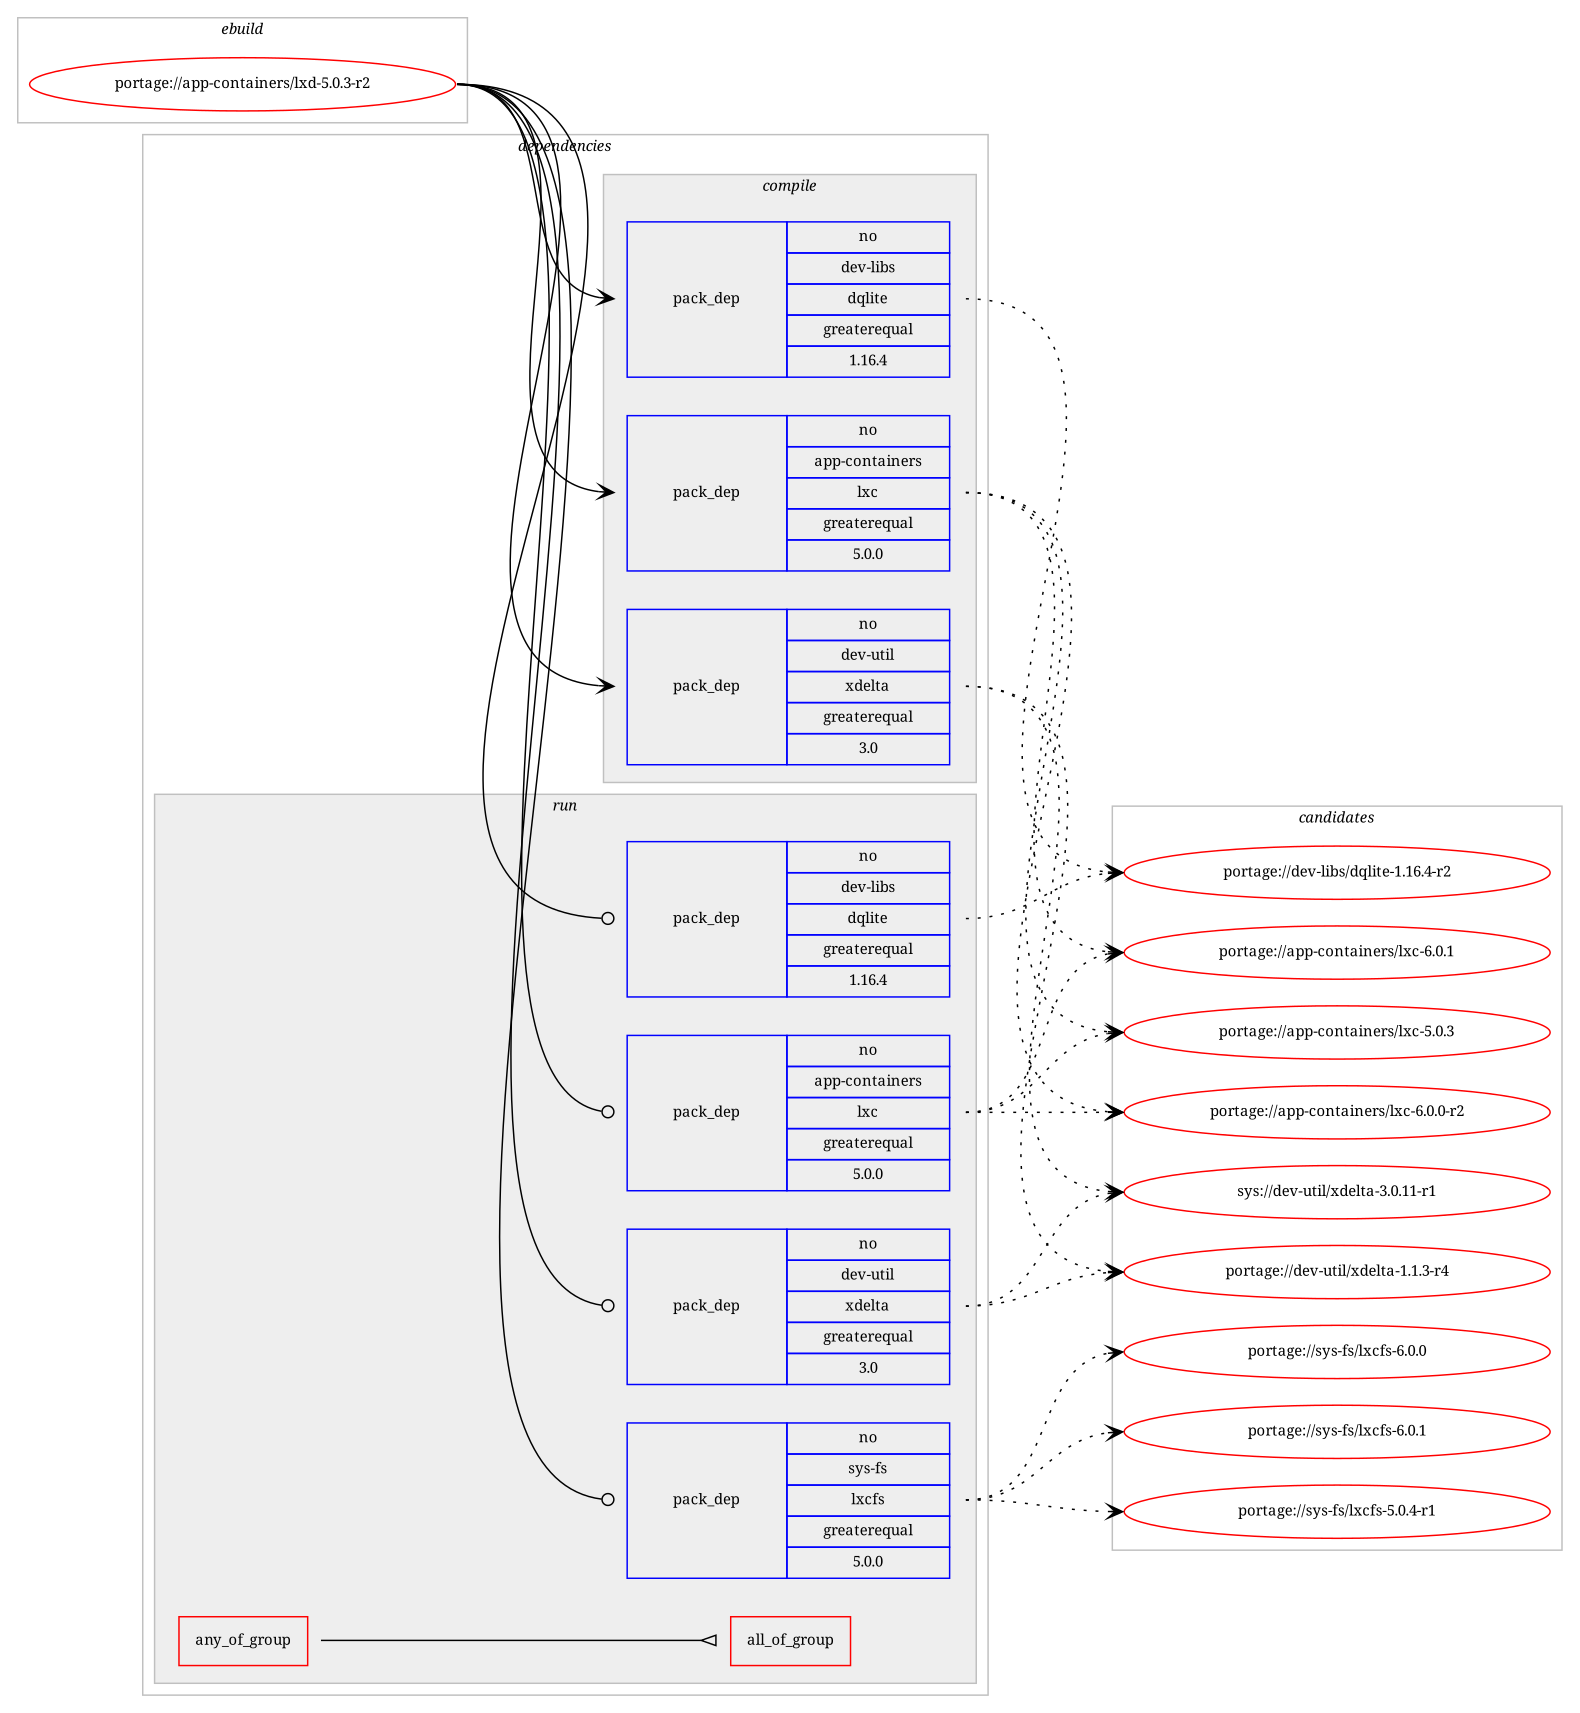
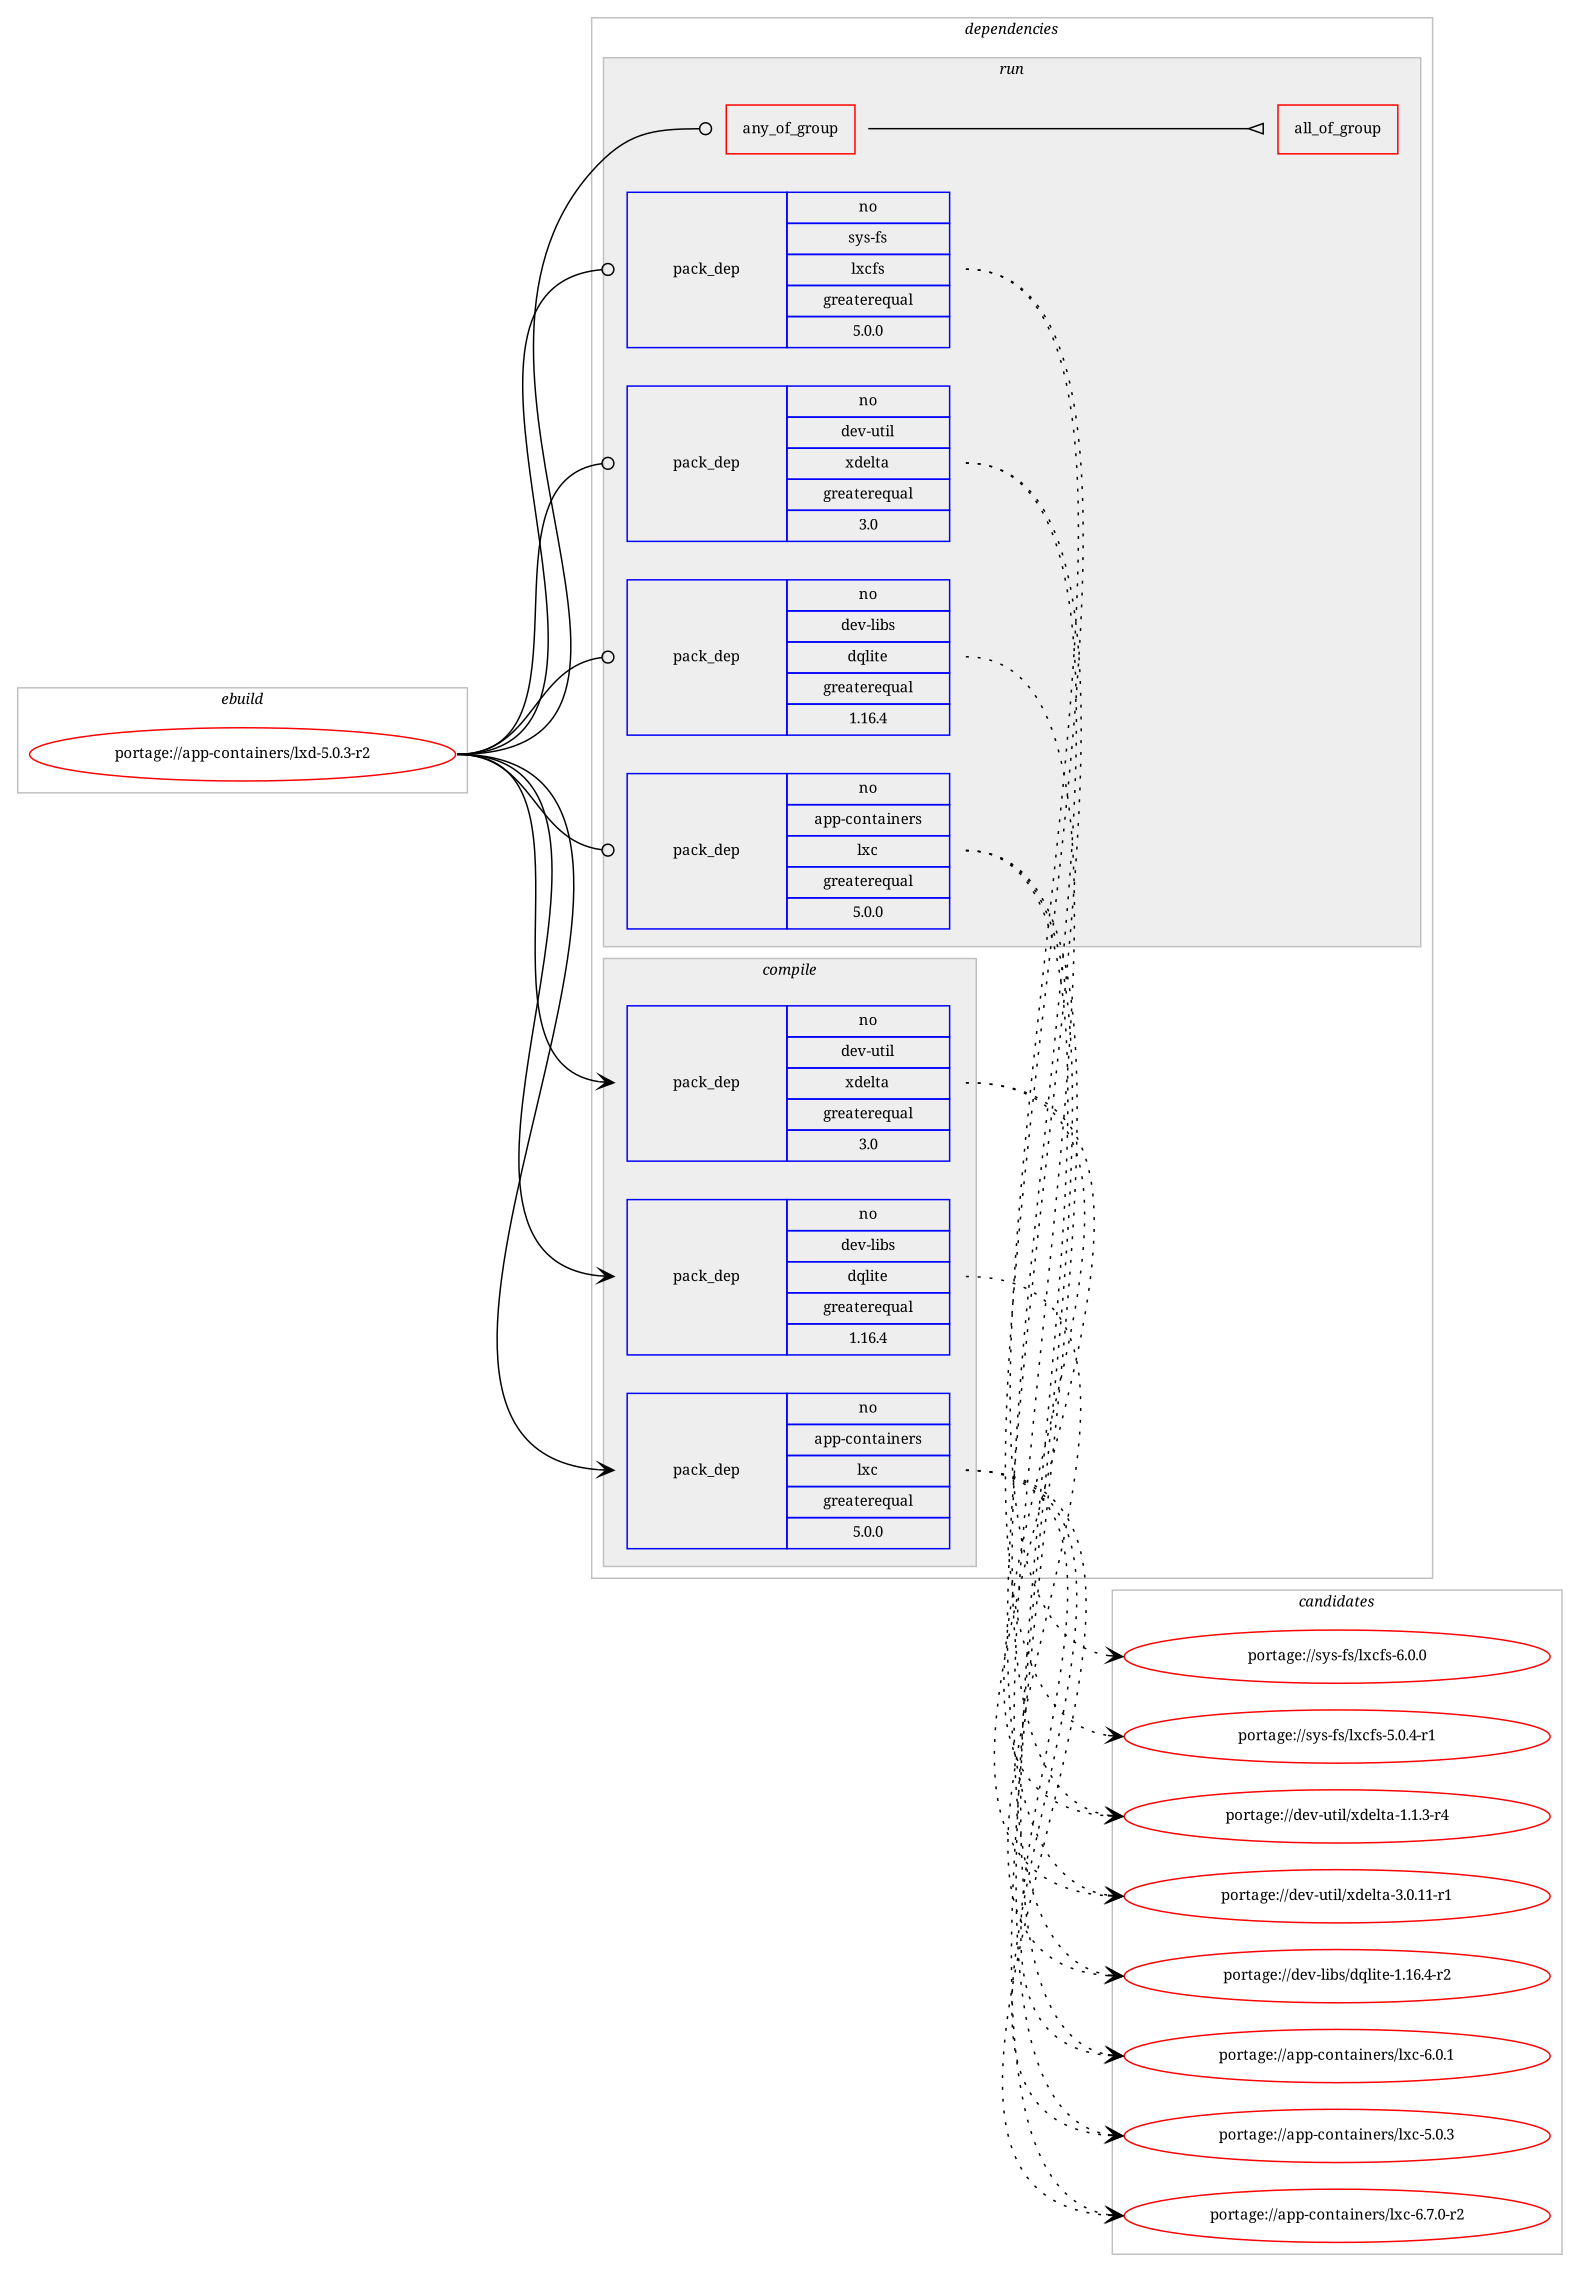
none -> (541, 433)
(1337, 1112) -> (1337, 2216)
(1337, 1192) -> (1337, 1896)
(1337, 1432) -> none
